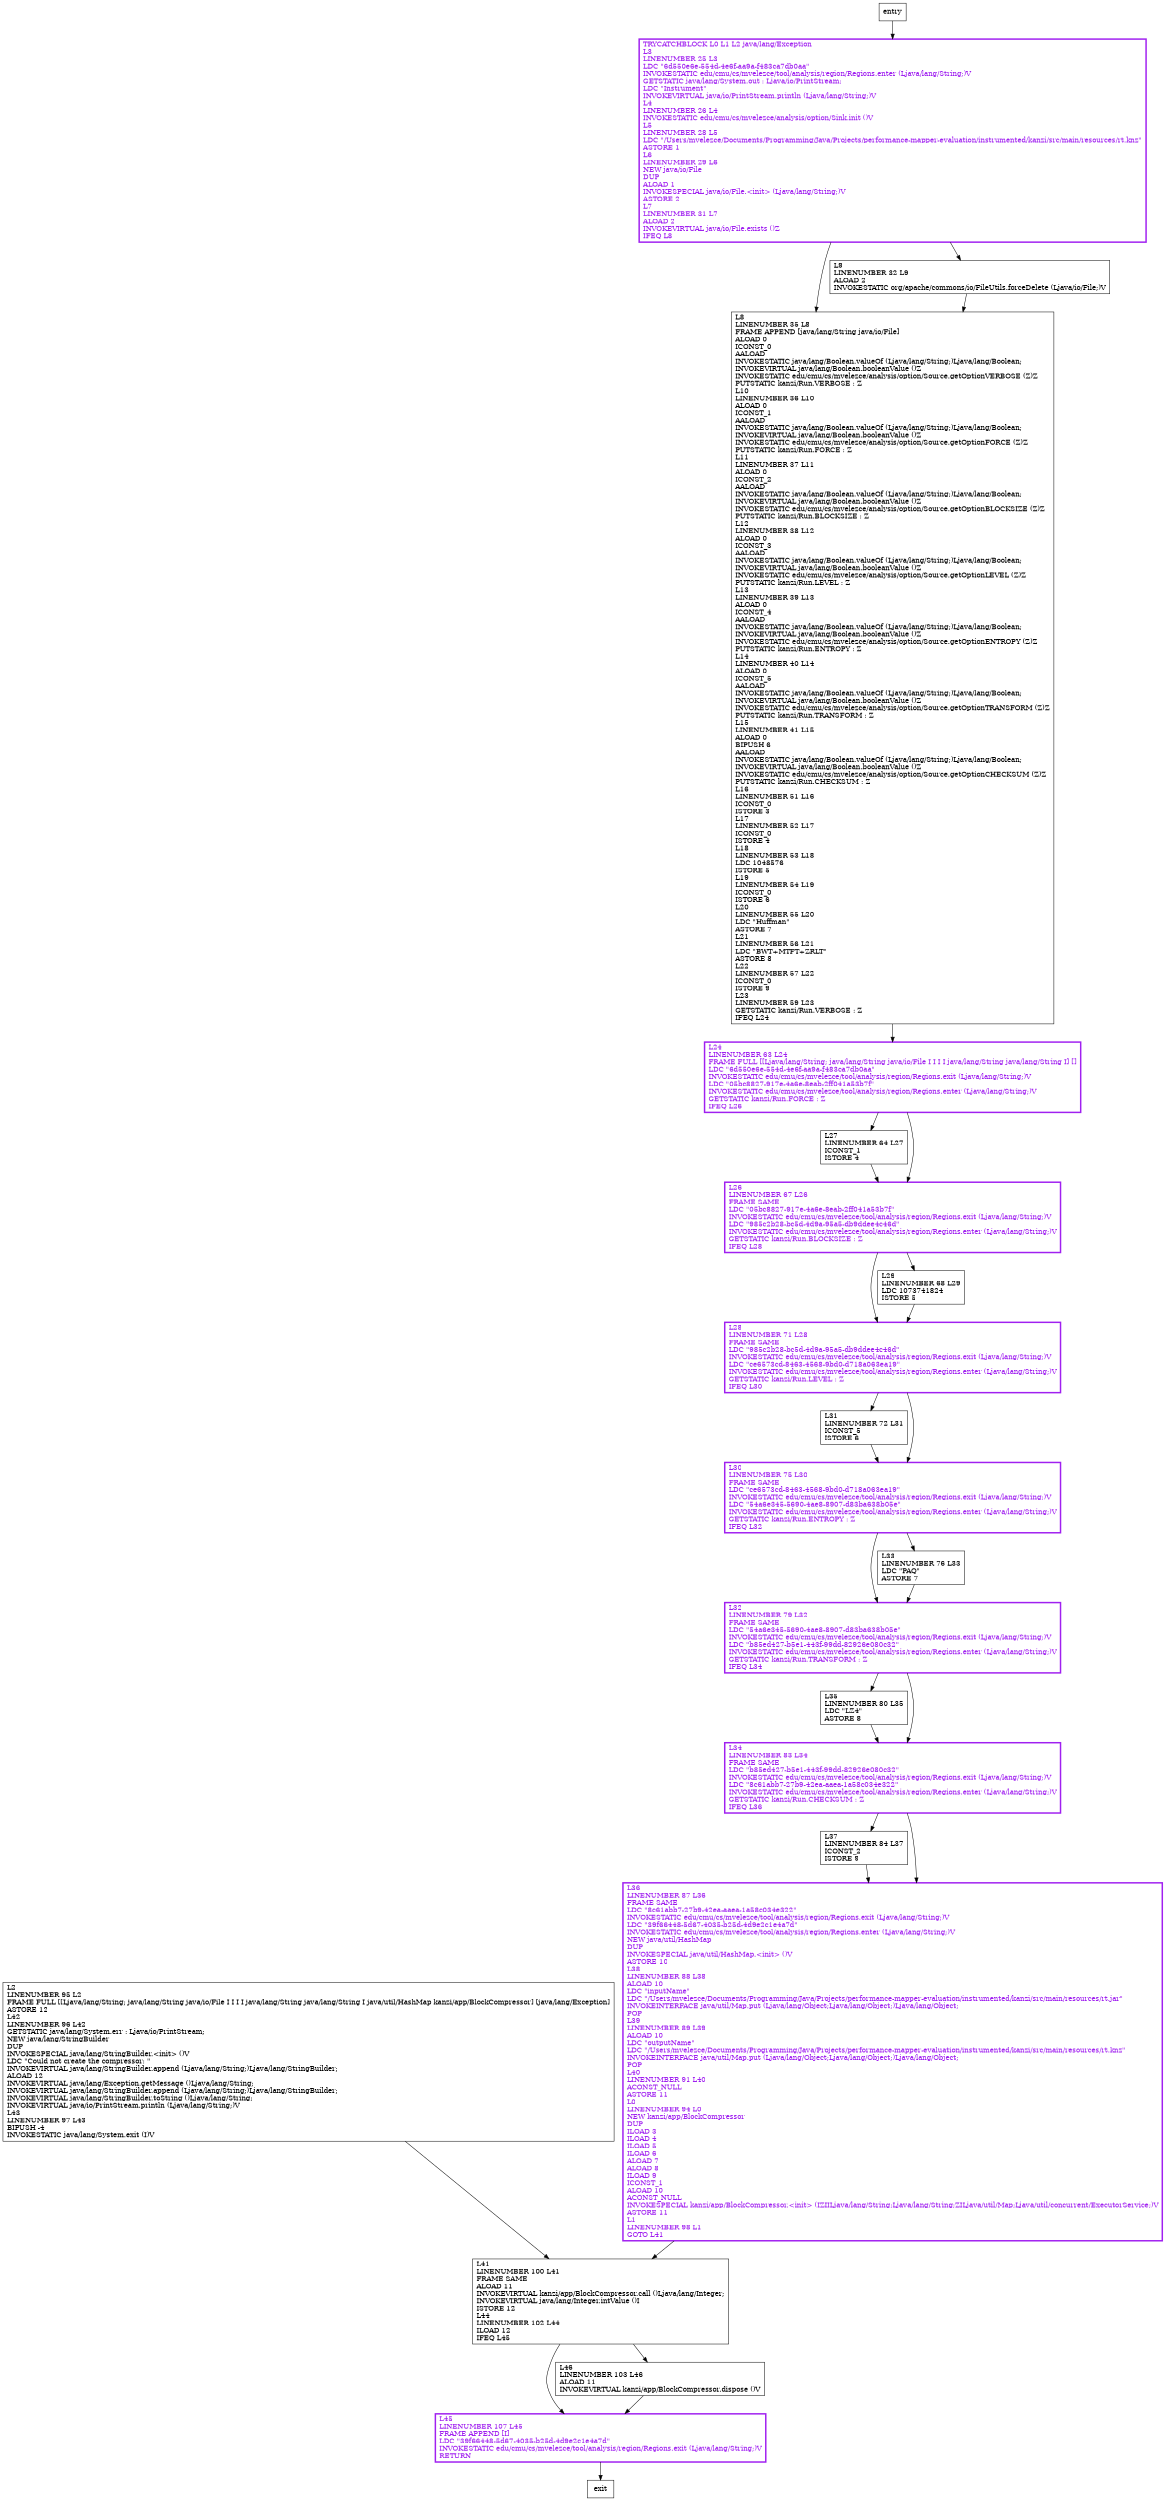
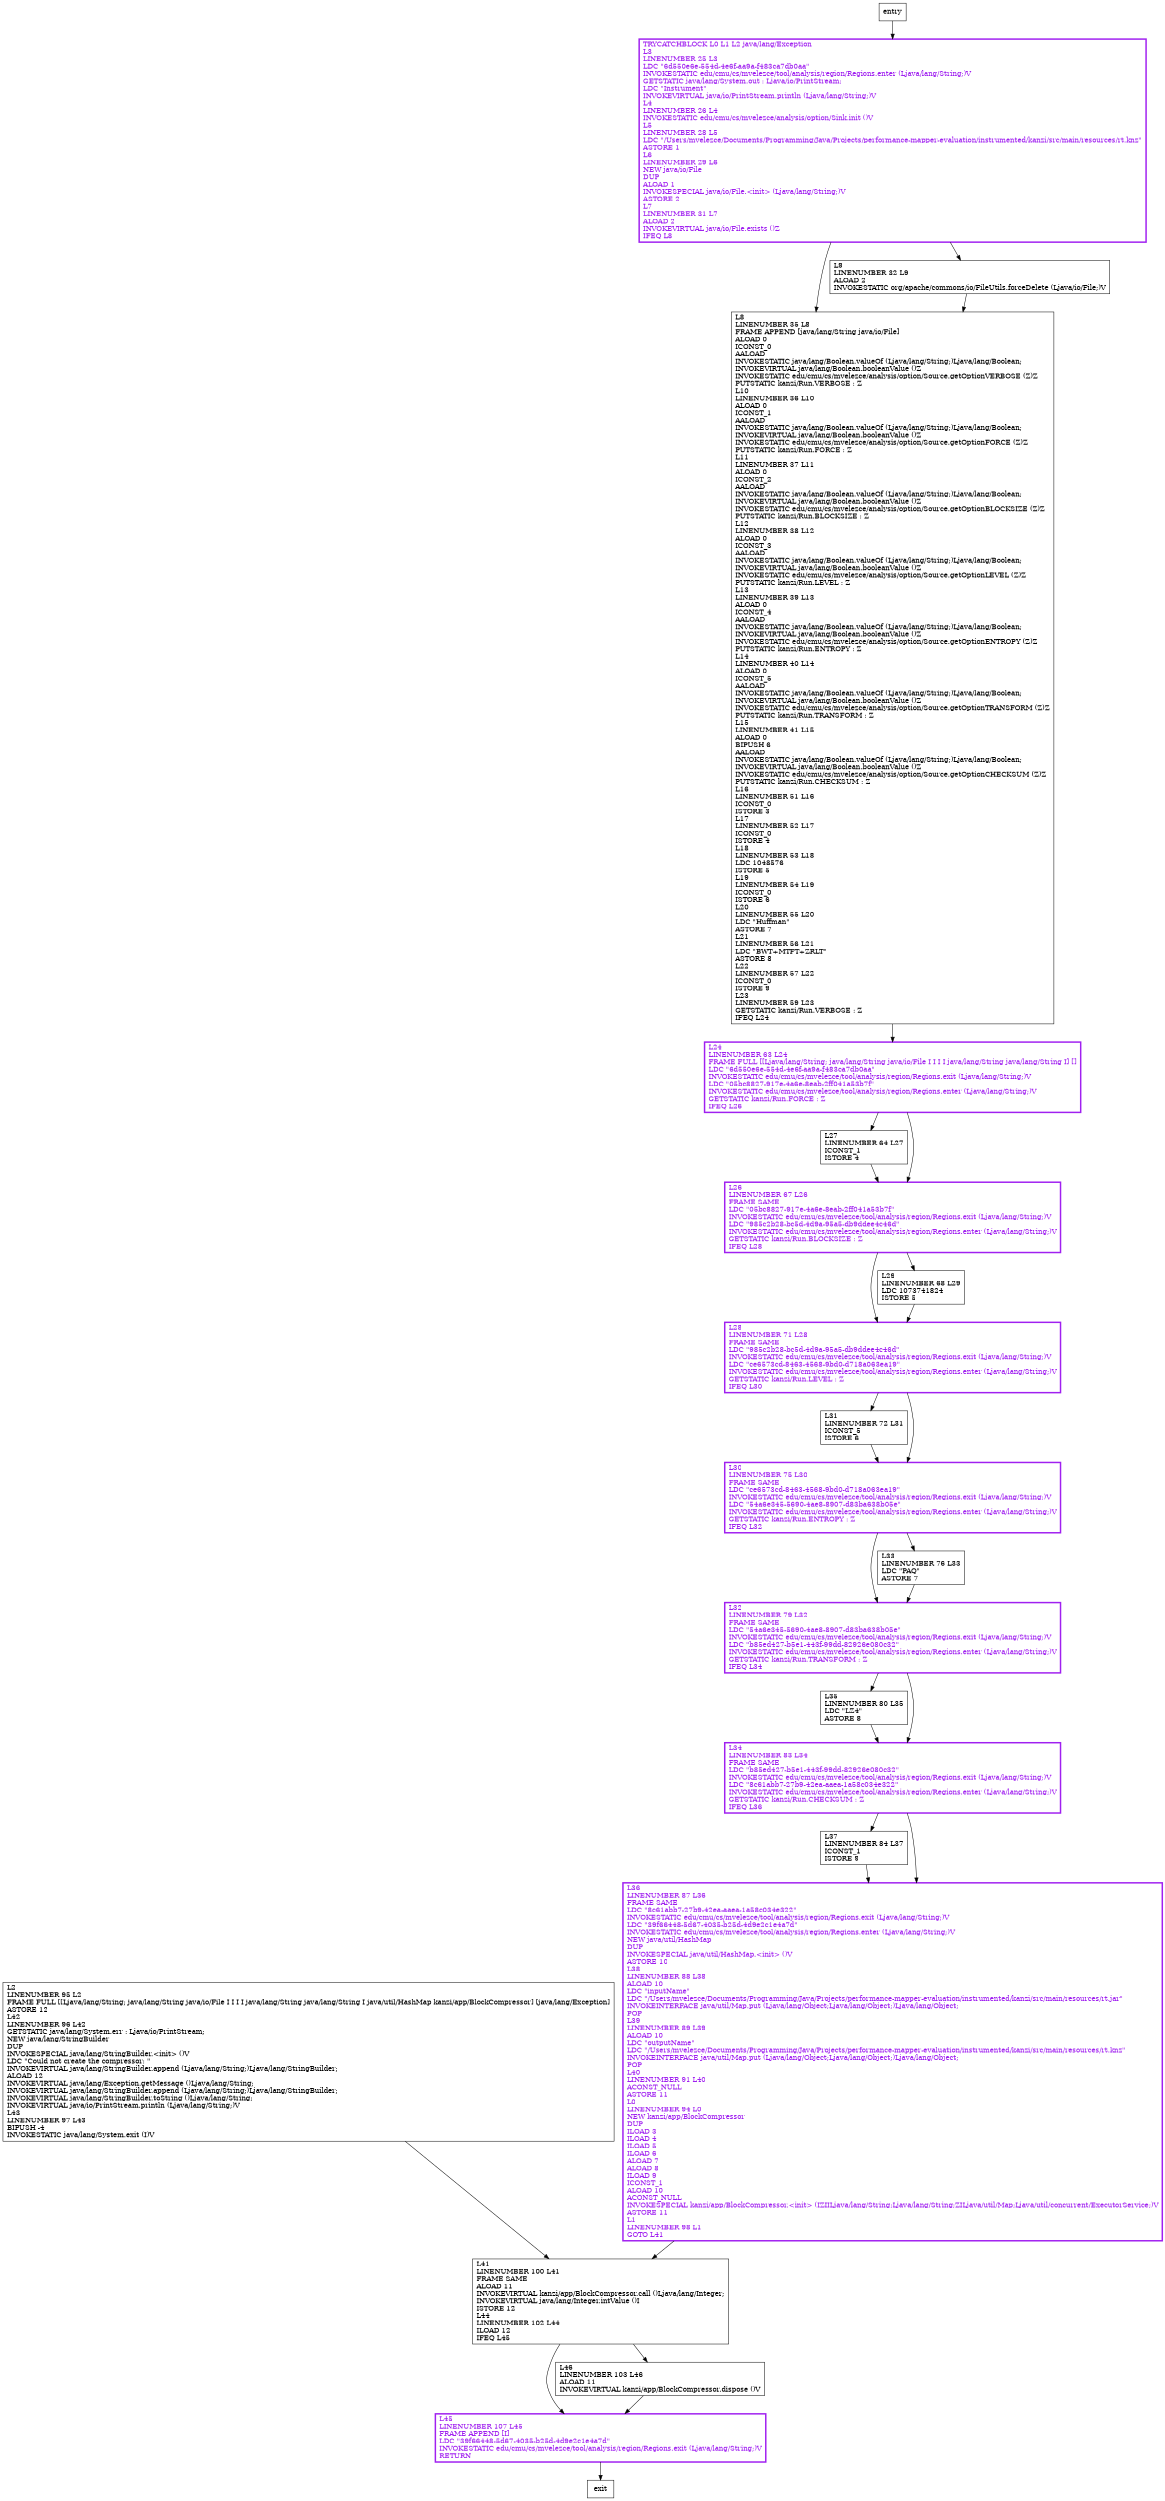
(864, 1848) -> (864, 1848)
